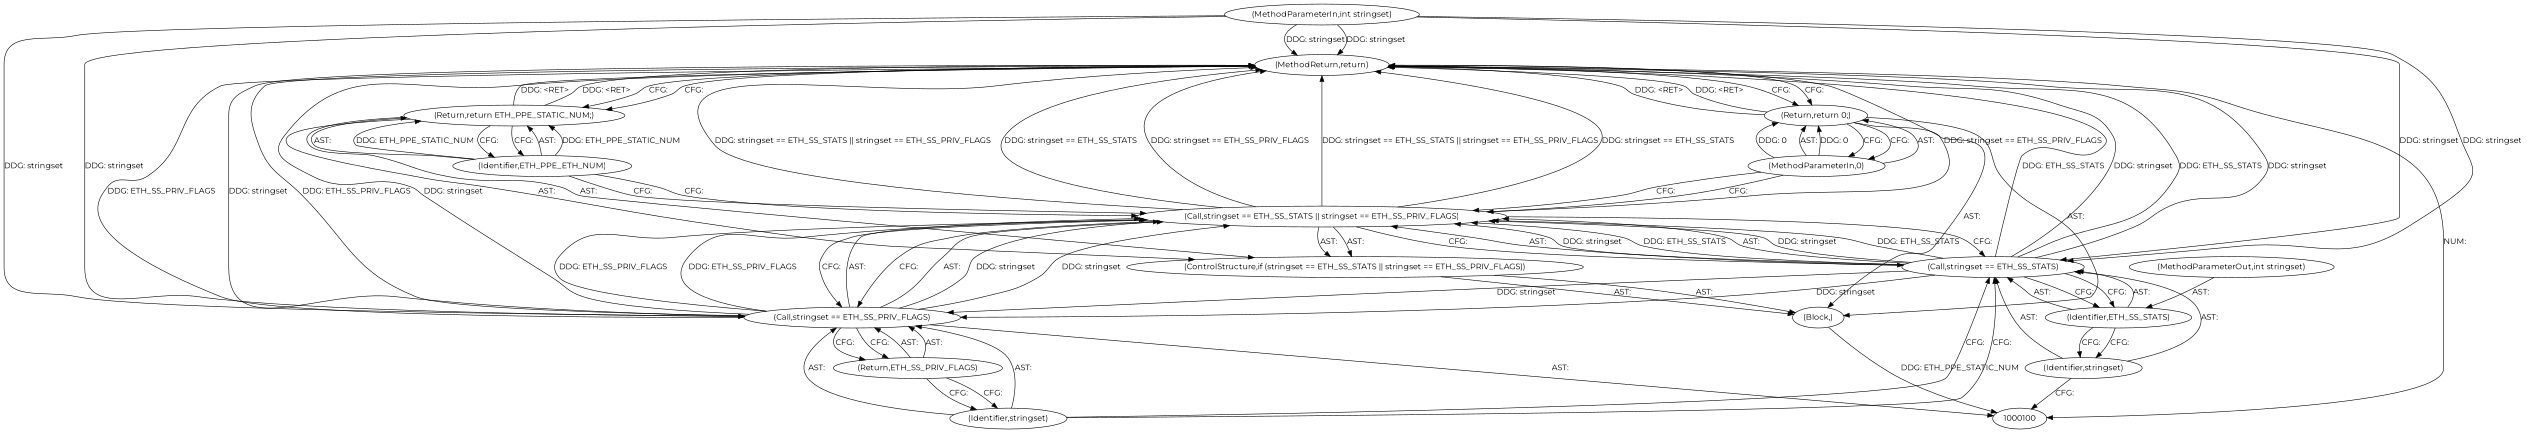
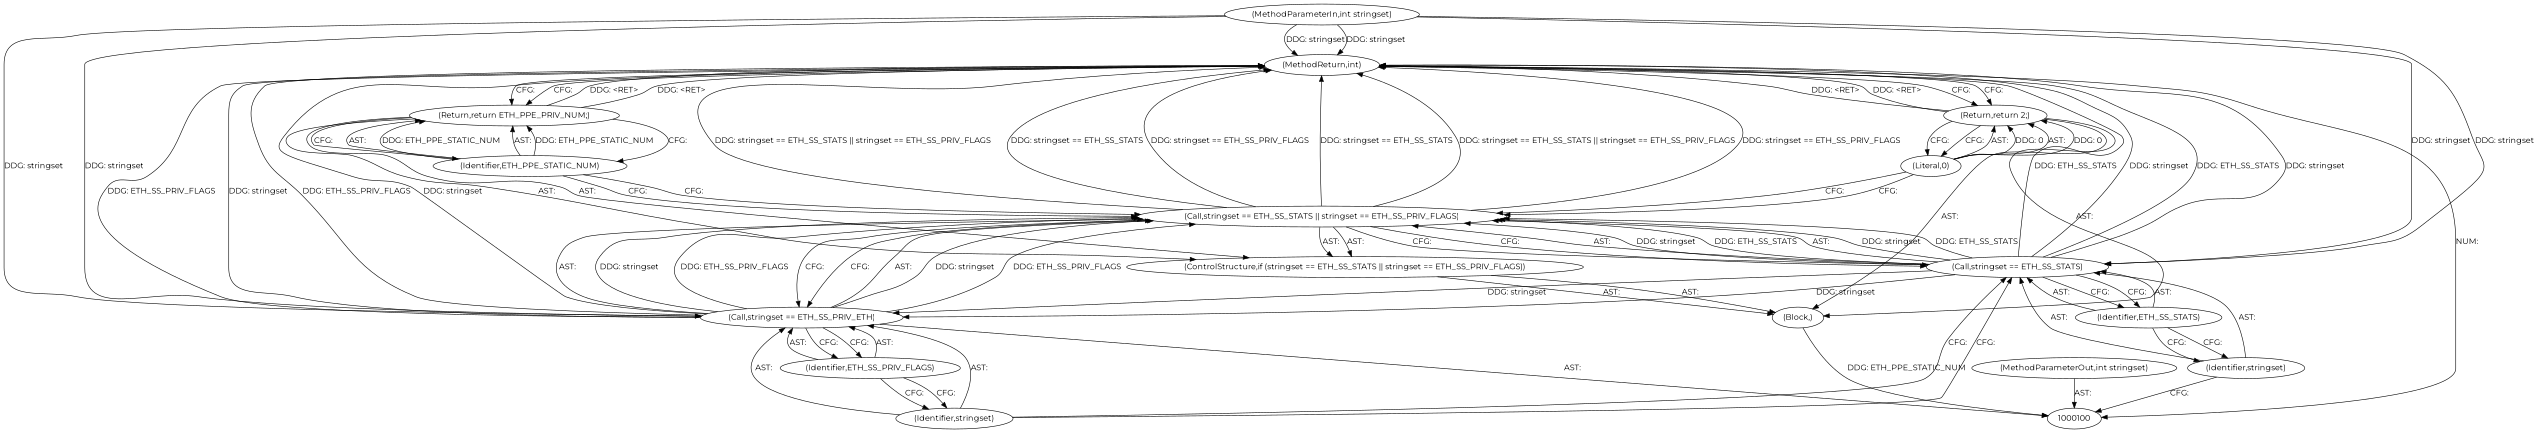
(1322, 65) -> (1322, 65)
(514, 116) -> (514, 116)
(1816, 116) -> (1995, 116)
(542, 166) -> (530, 166)
(1817, 166) -> (1931, 166)
(2185, 292) -> (2074, 390)
(852, 318) -> (802, 318)
(918, 368) -> (870, 368)
